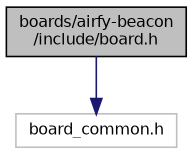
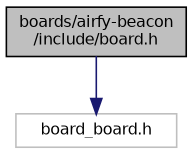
(96, 131) -> (96, 131)
